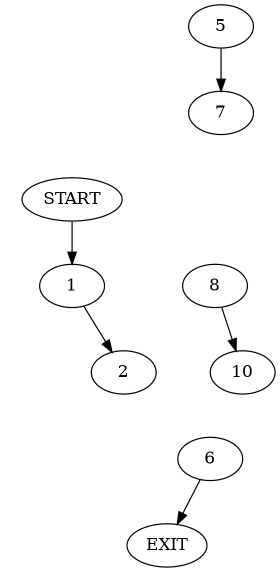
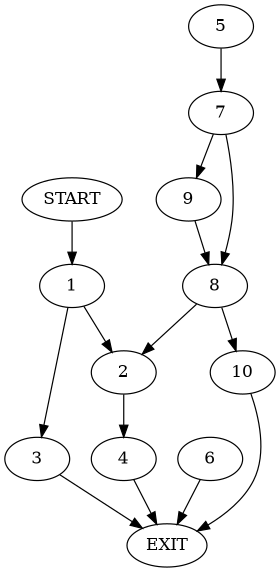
none -> (233, 194)
none -> (189, 199)
none -> (174, 325)
none -> (37, 459)
none -> (124, 459)
none -> (258, 469)
